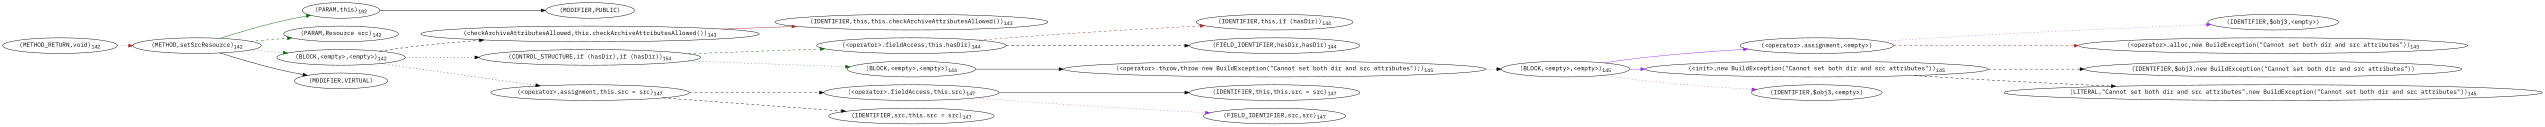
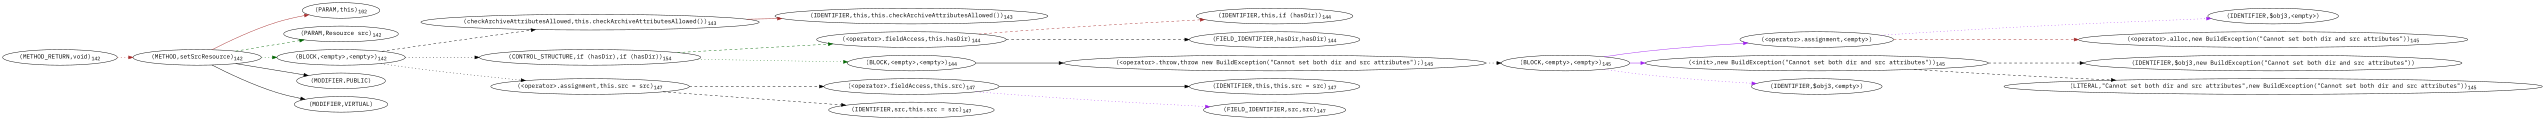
(461, 10) -> (270, 69)
(263, 26) -> (257, 29)
